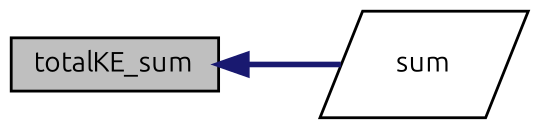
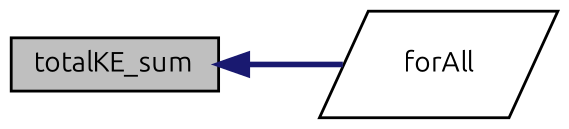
(424, 64) -> (439, 64)
